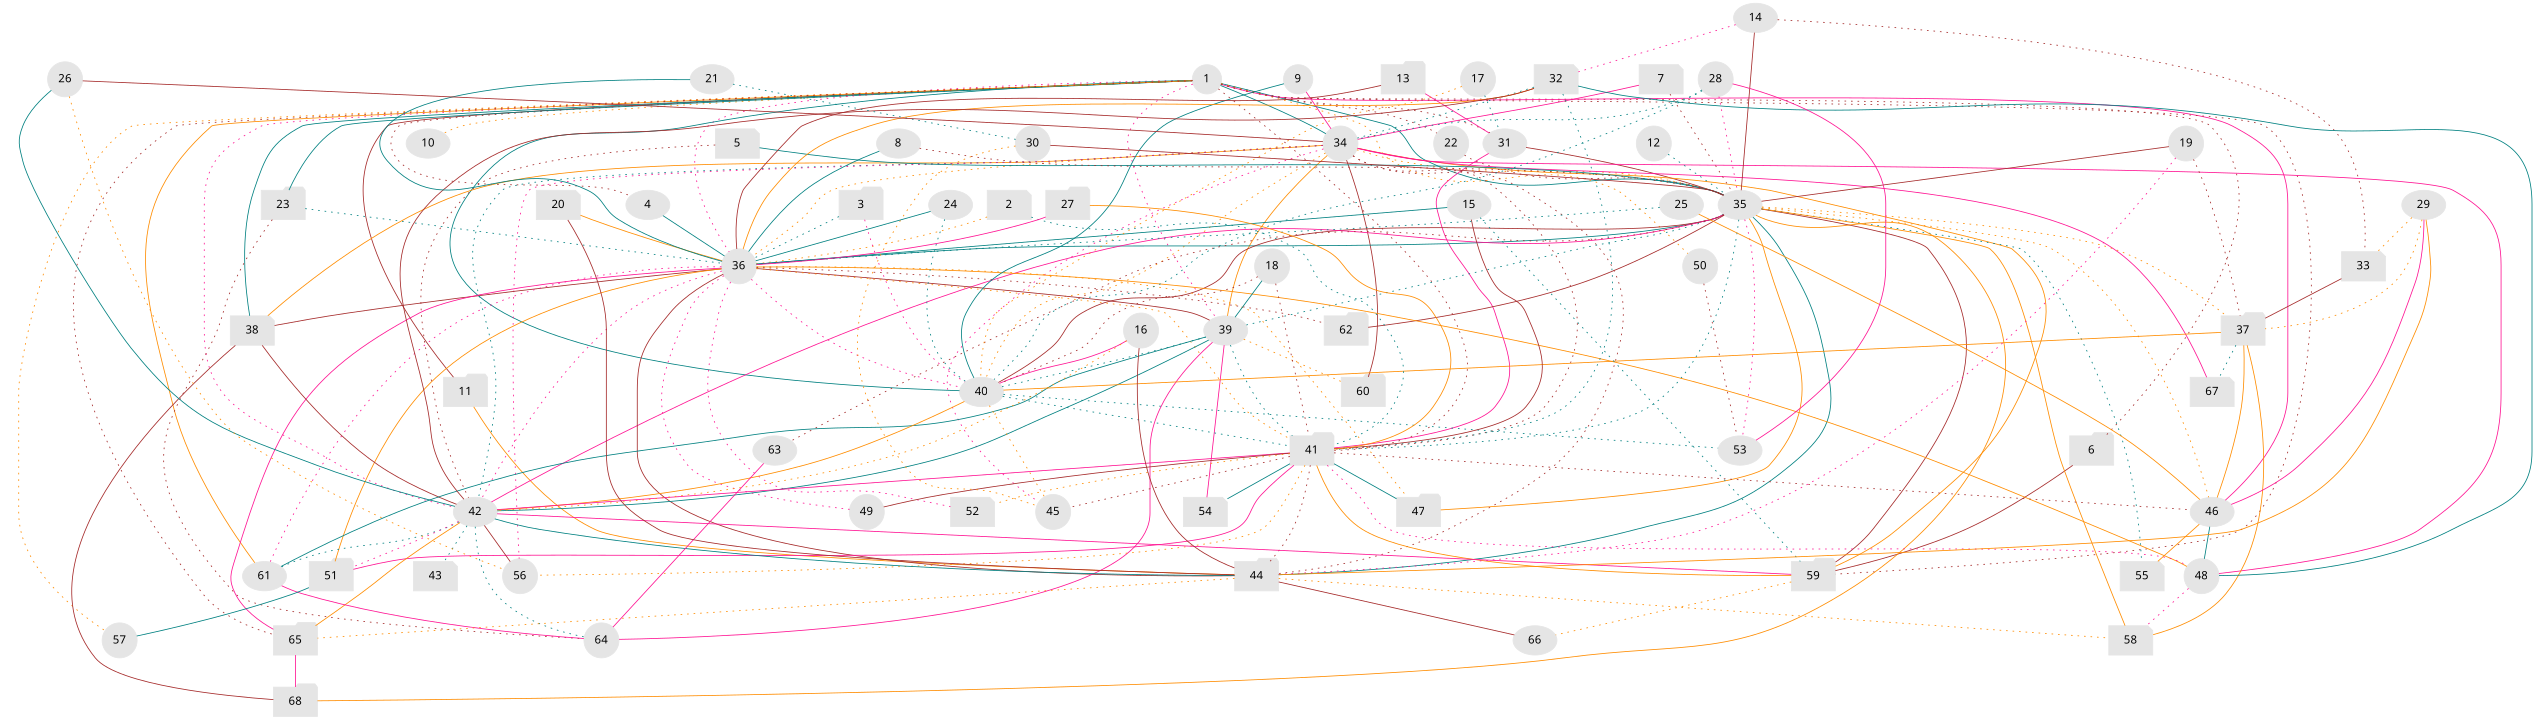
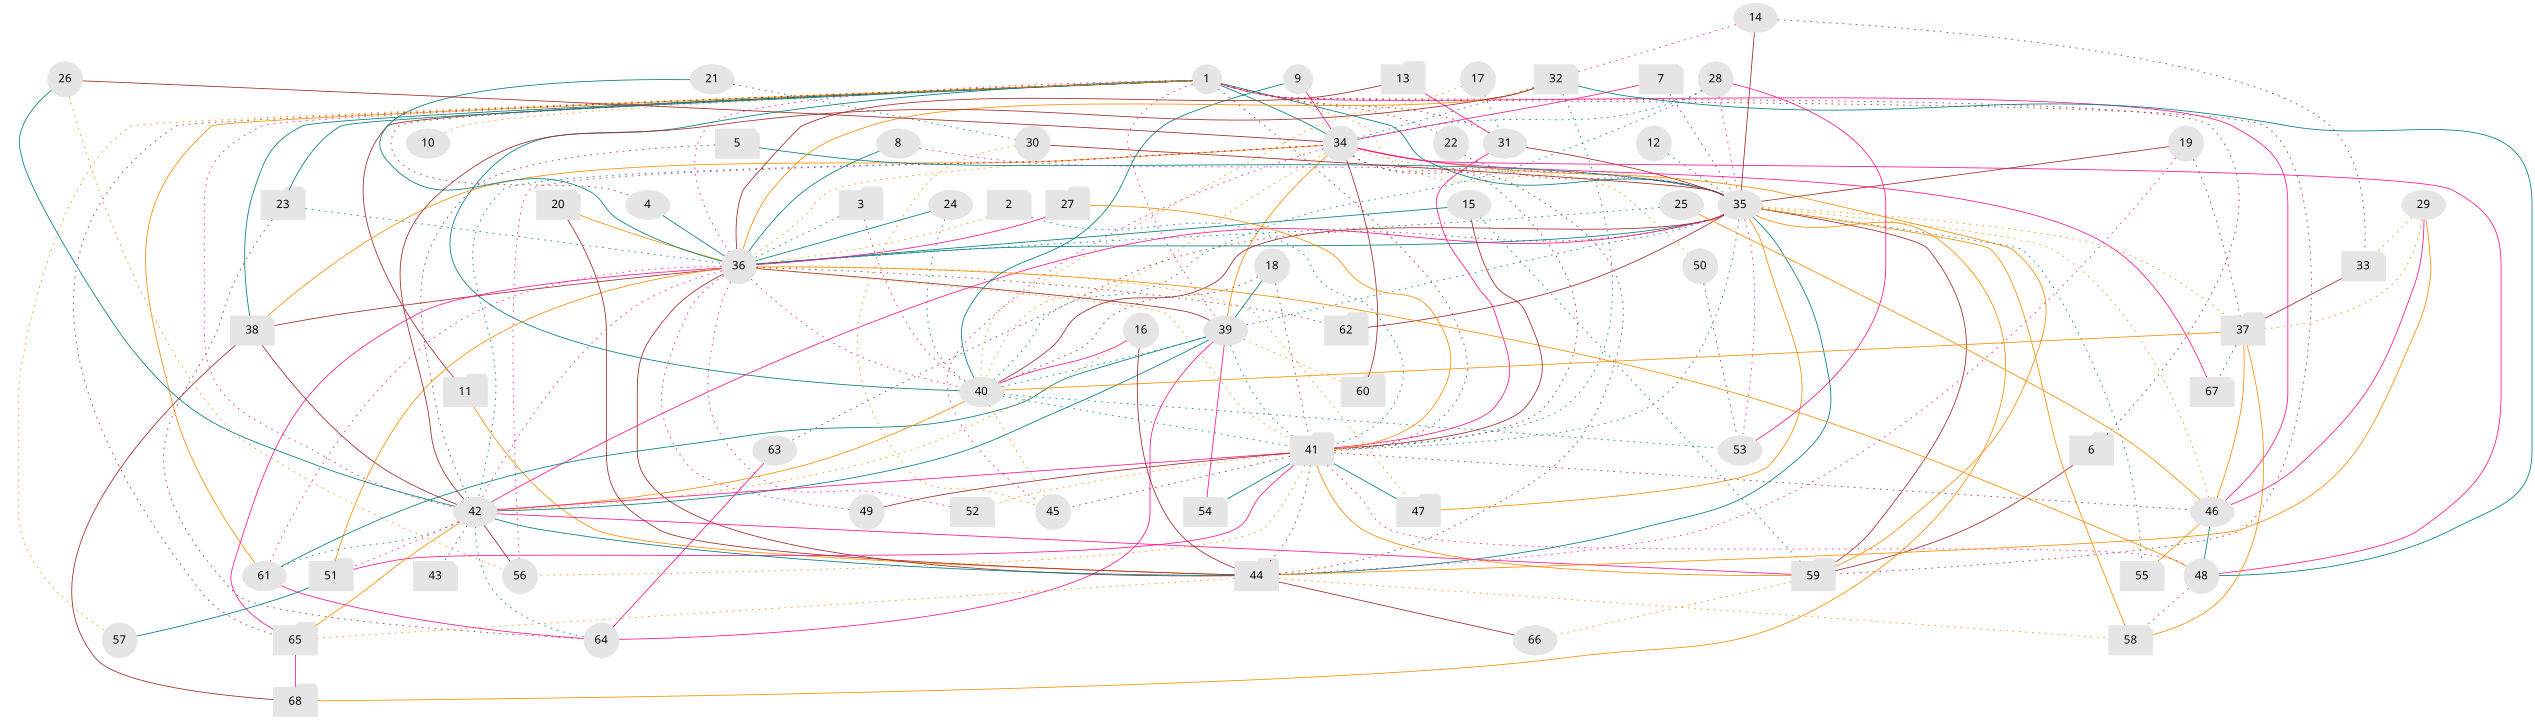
(1322, 167) -> (1322, 167)
